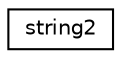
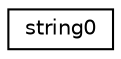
(61, 29) -> (61, 29)
